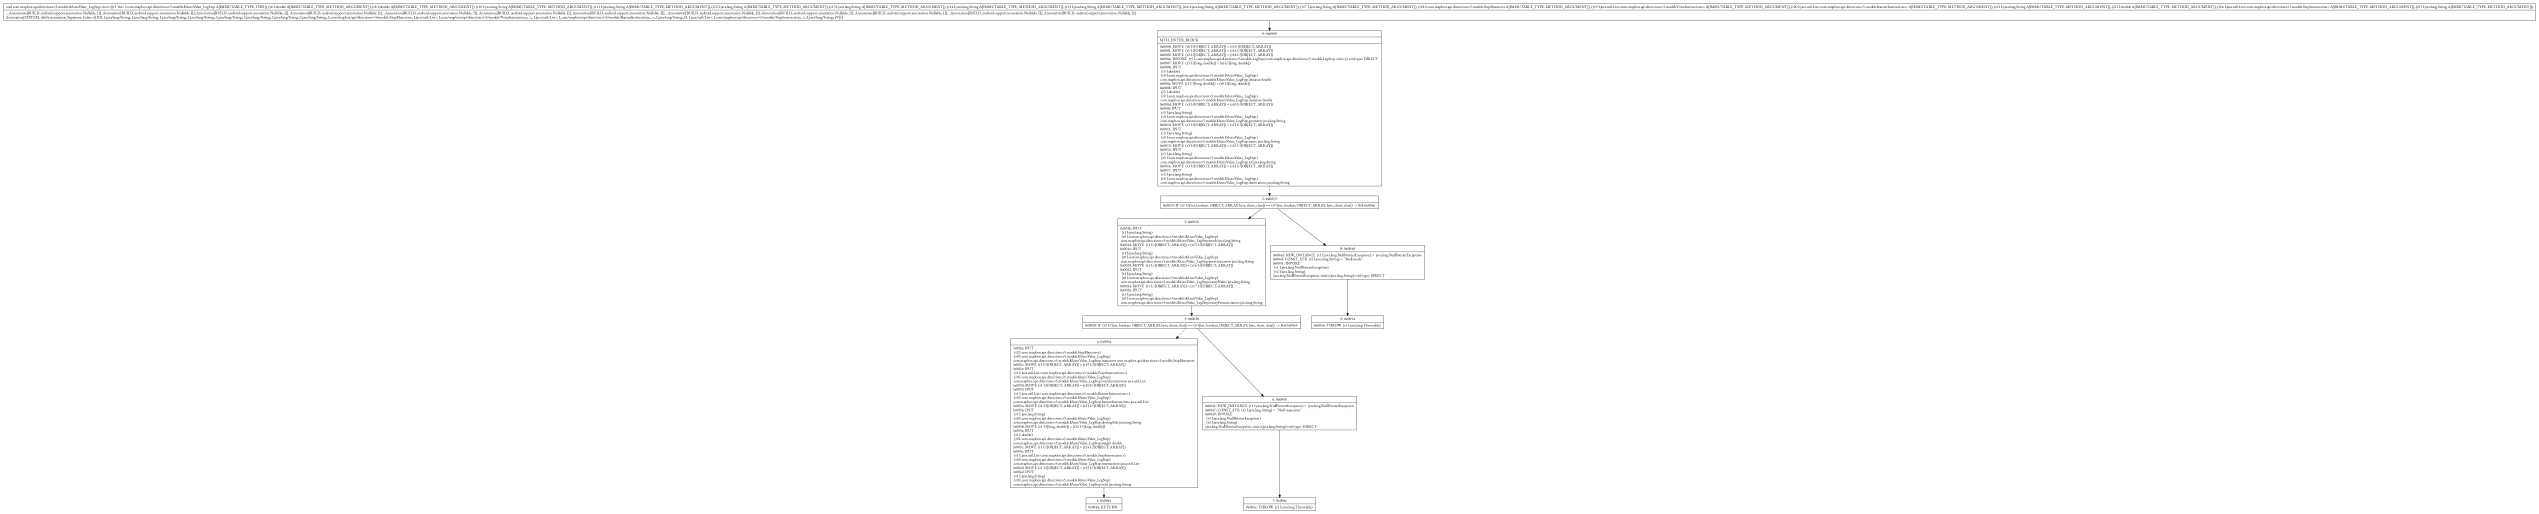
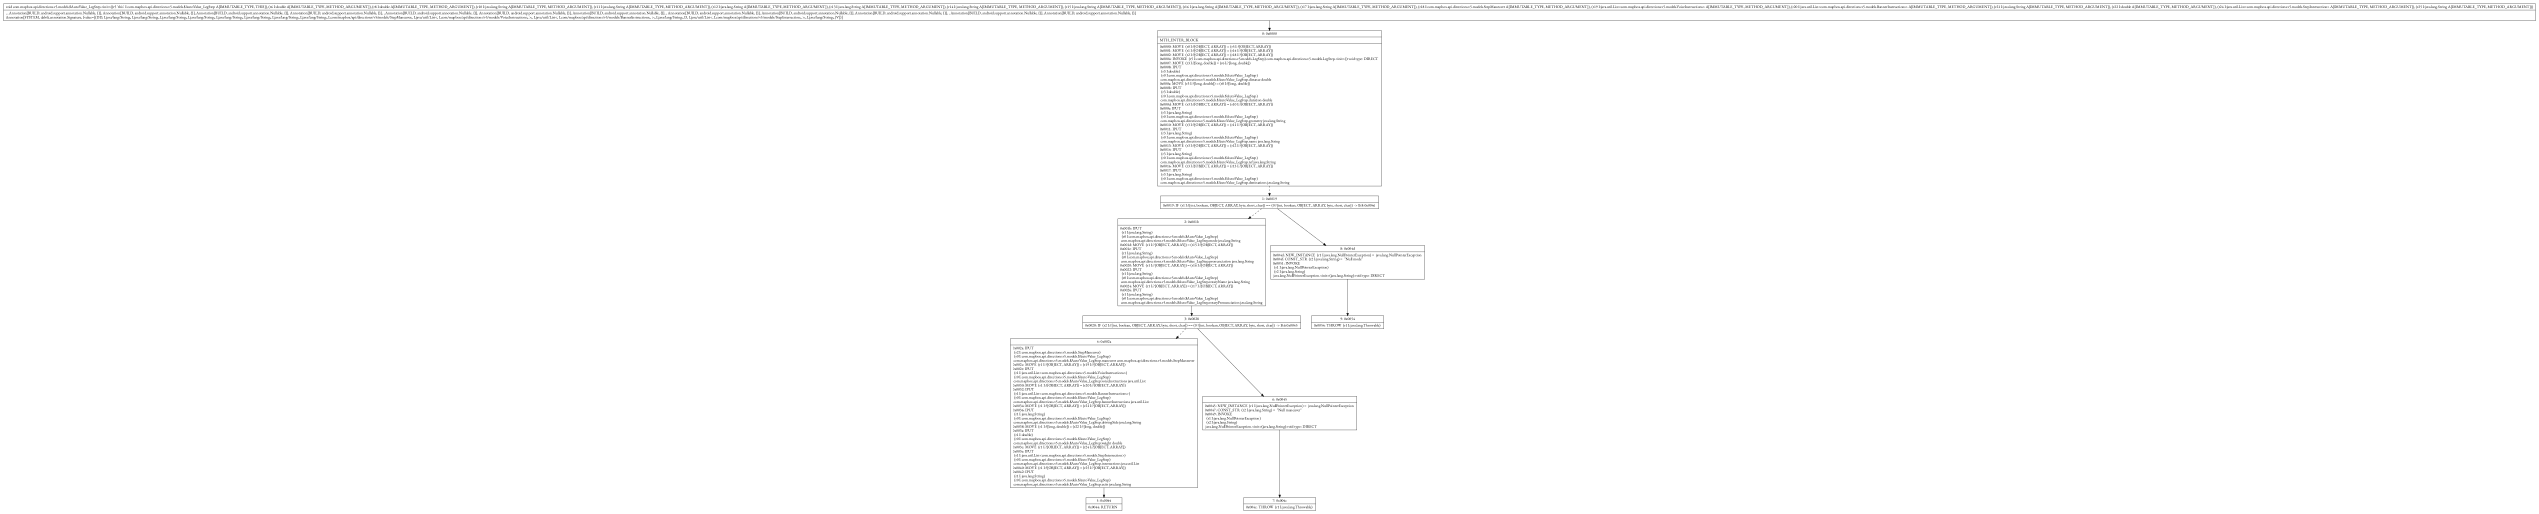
(1256, 213) -> (1256, 213)
